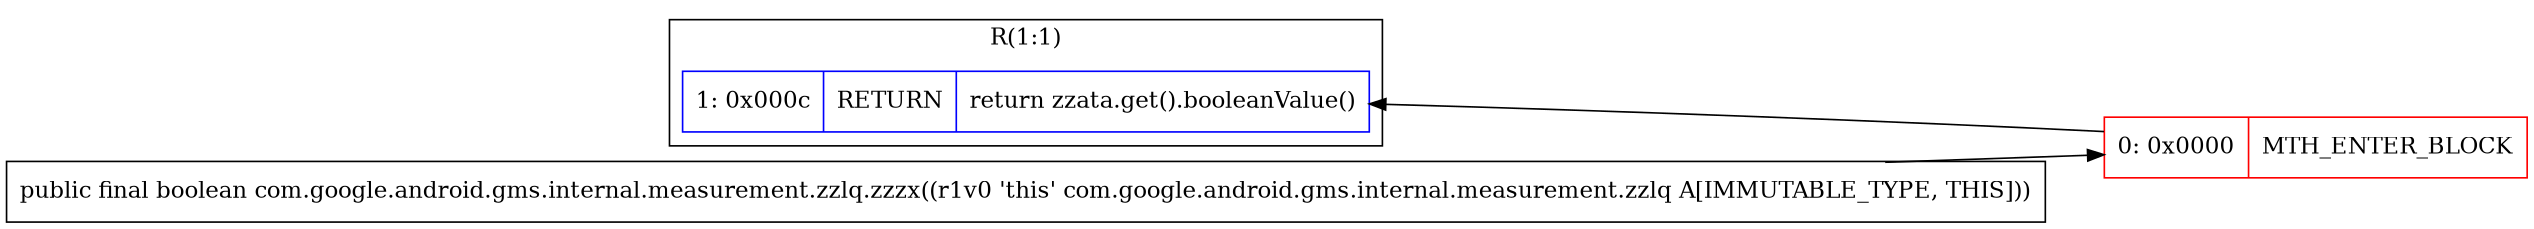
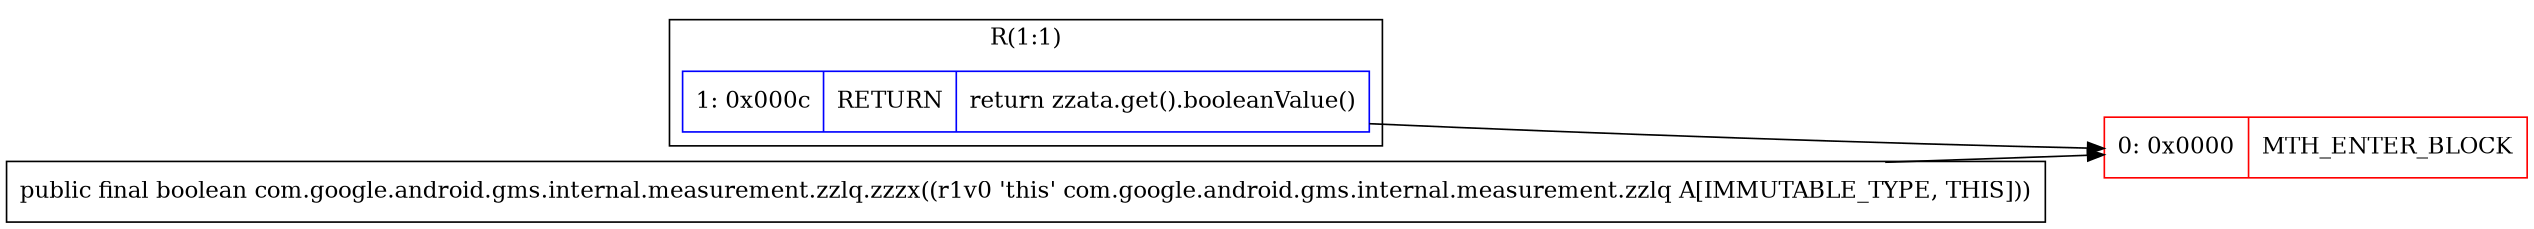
(1745, 116) -> (1728, 138)
